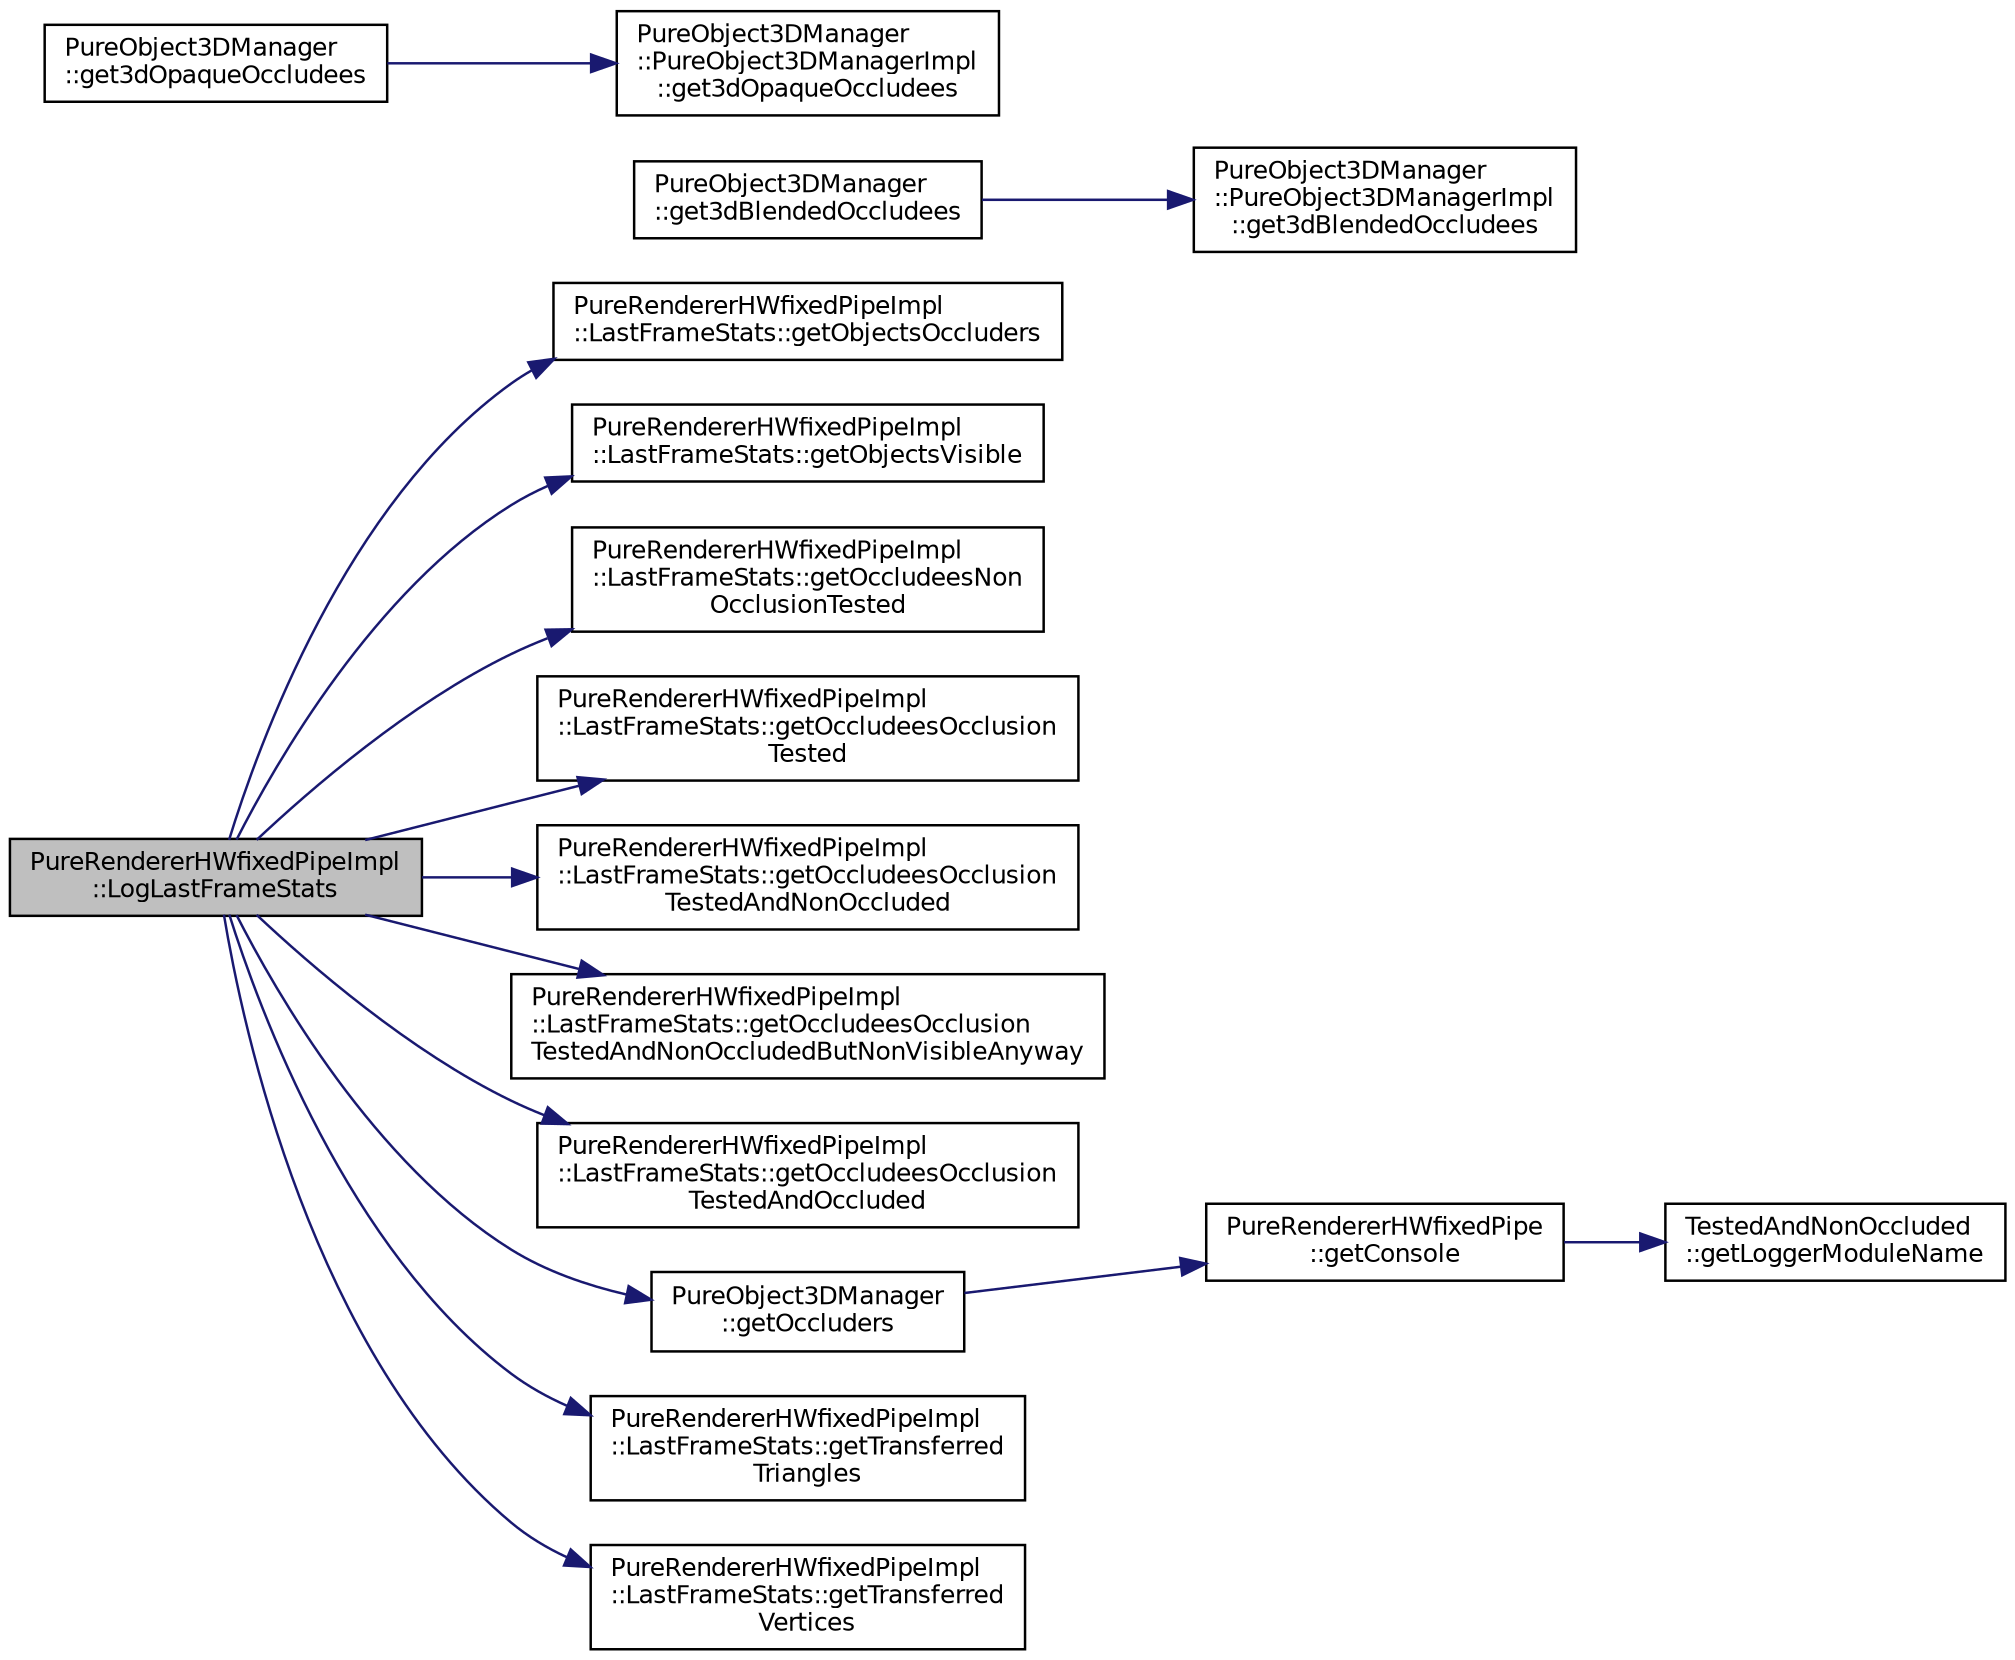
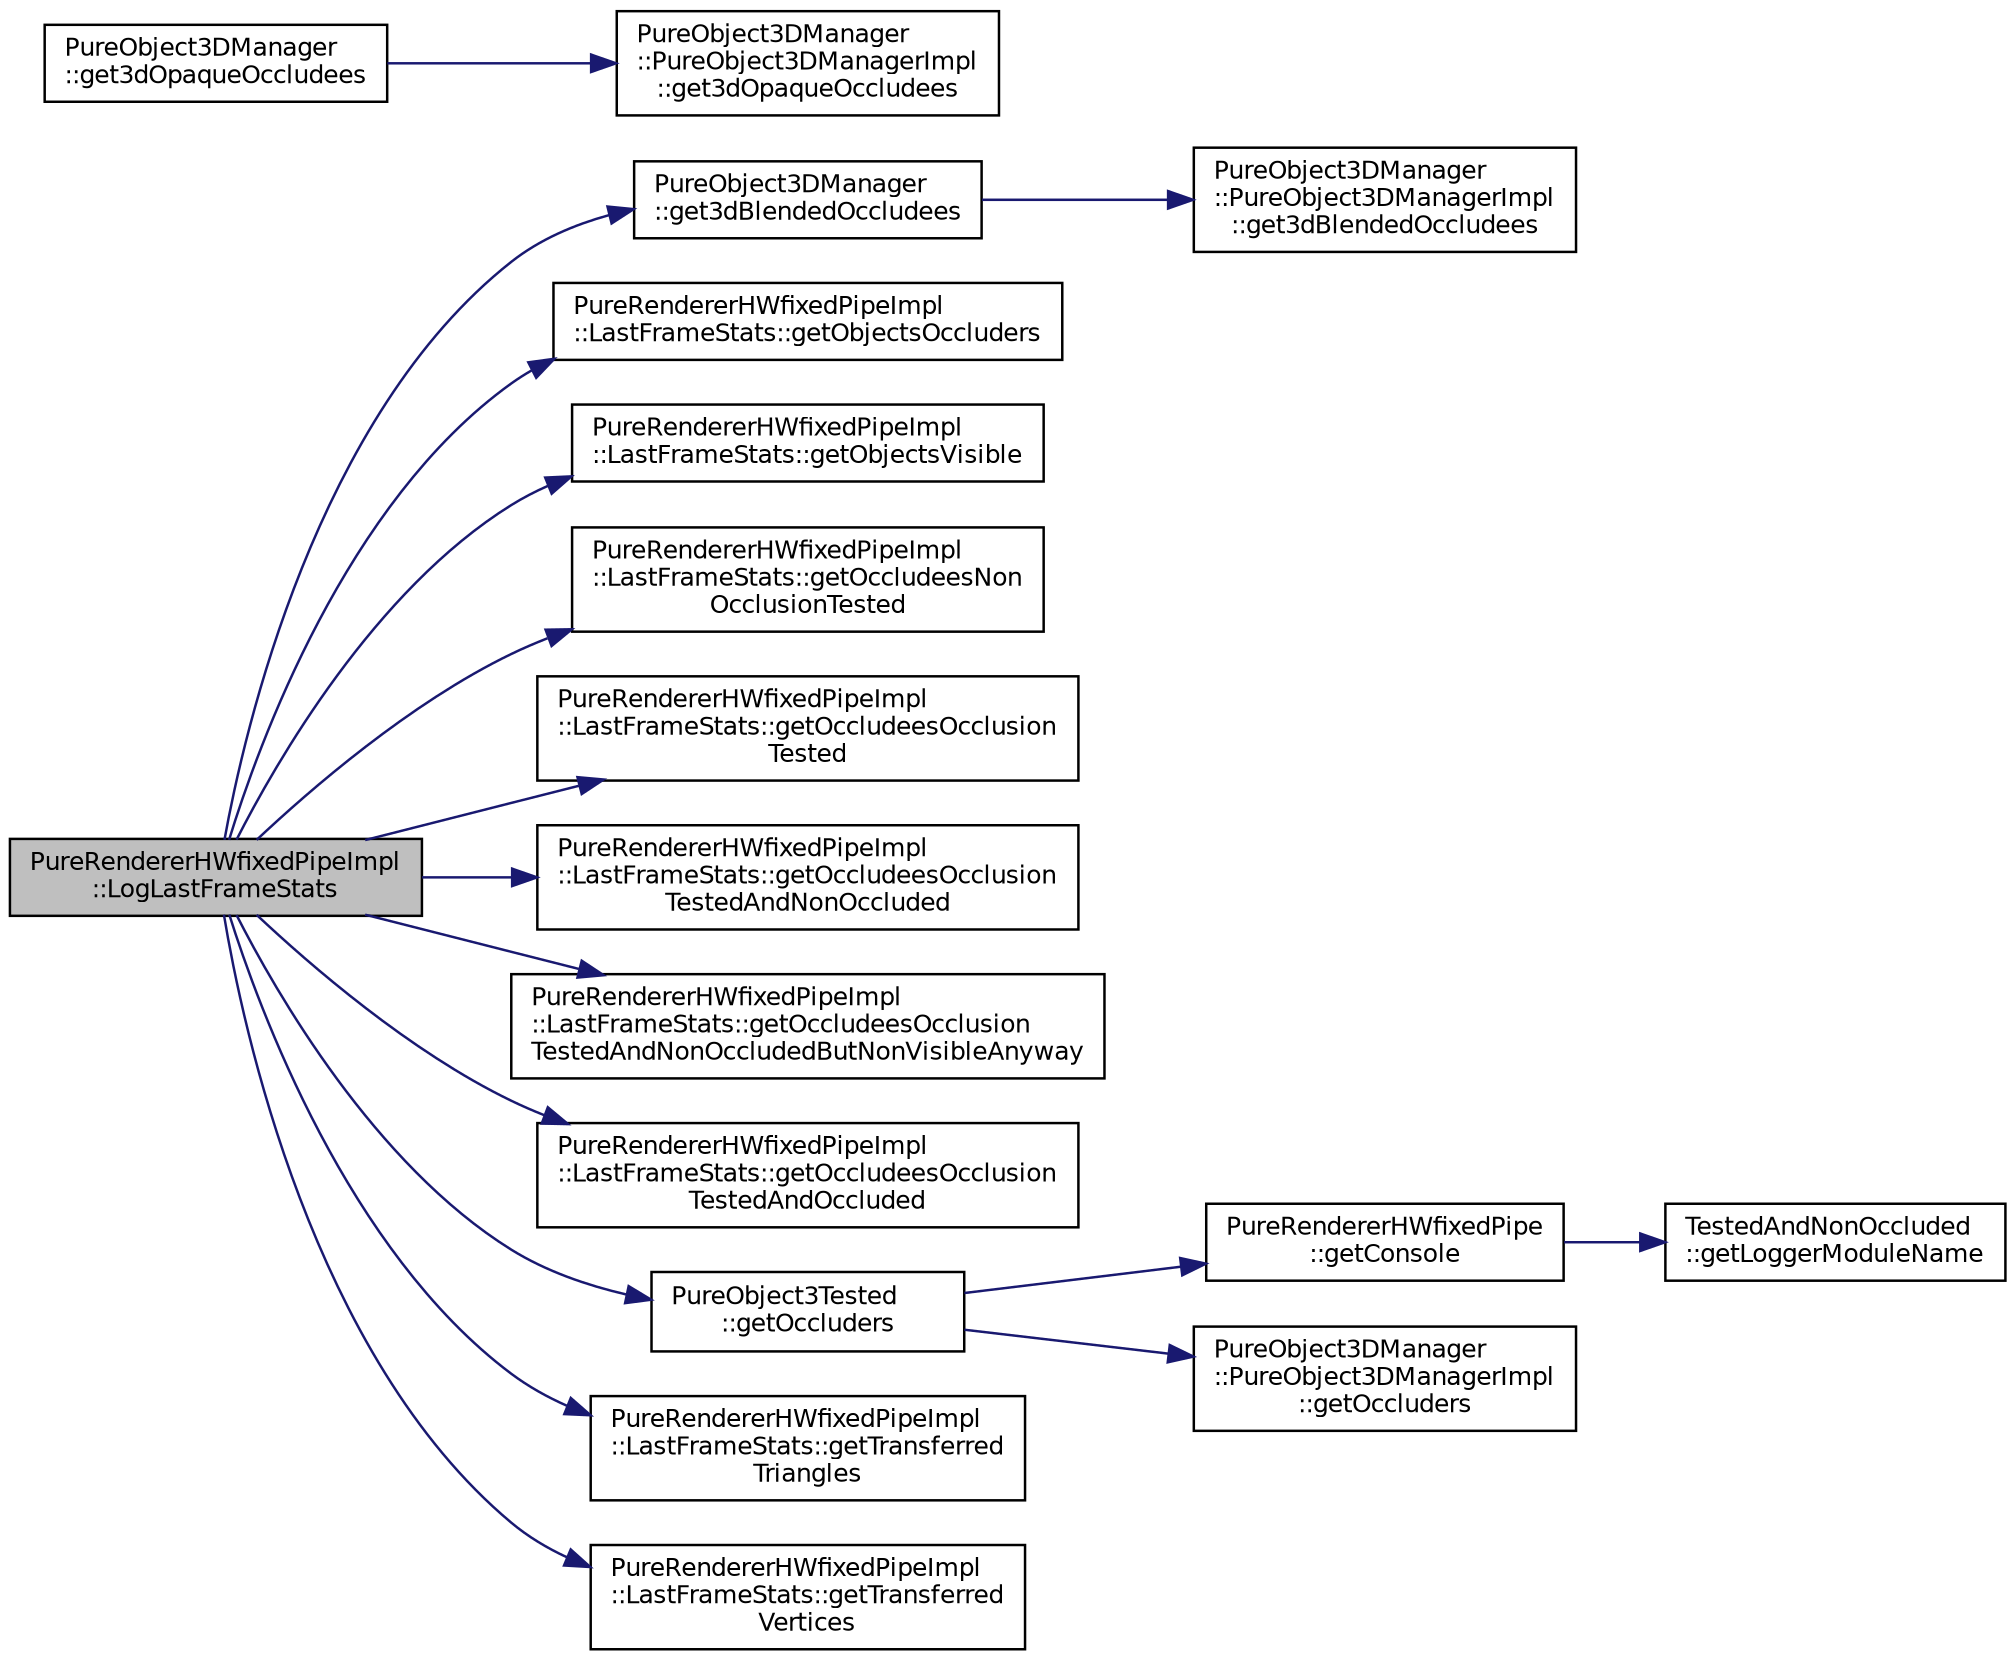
none -> (344, 477)
(808, 1312) -> (808, 1312)
none -> (1385, 1379)
